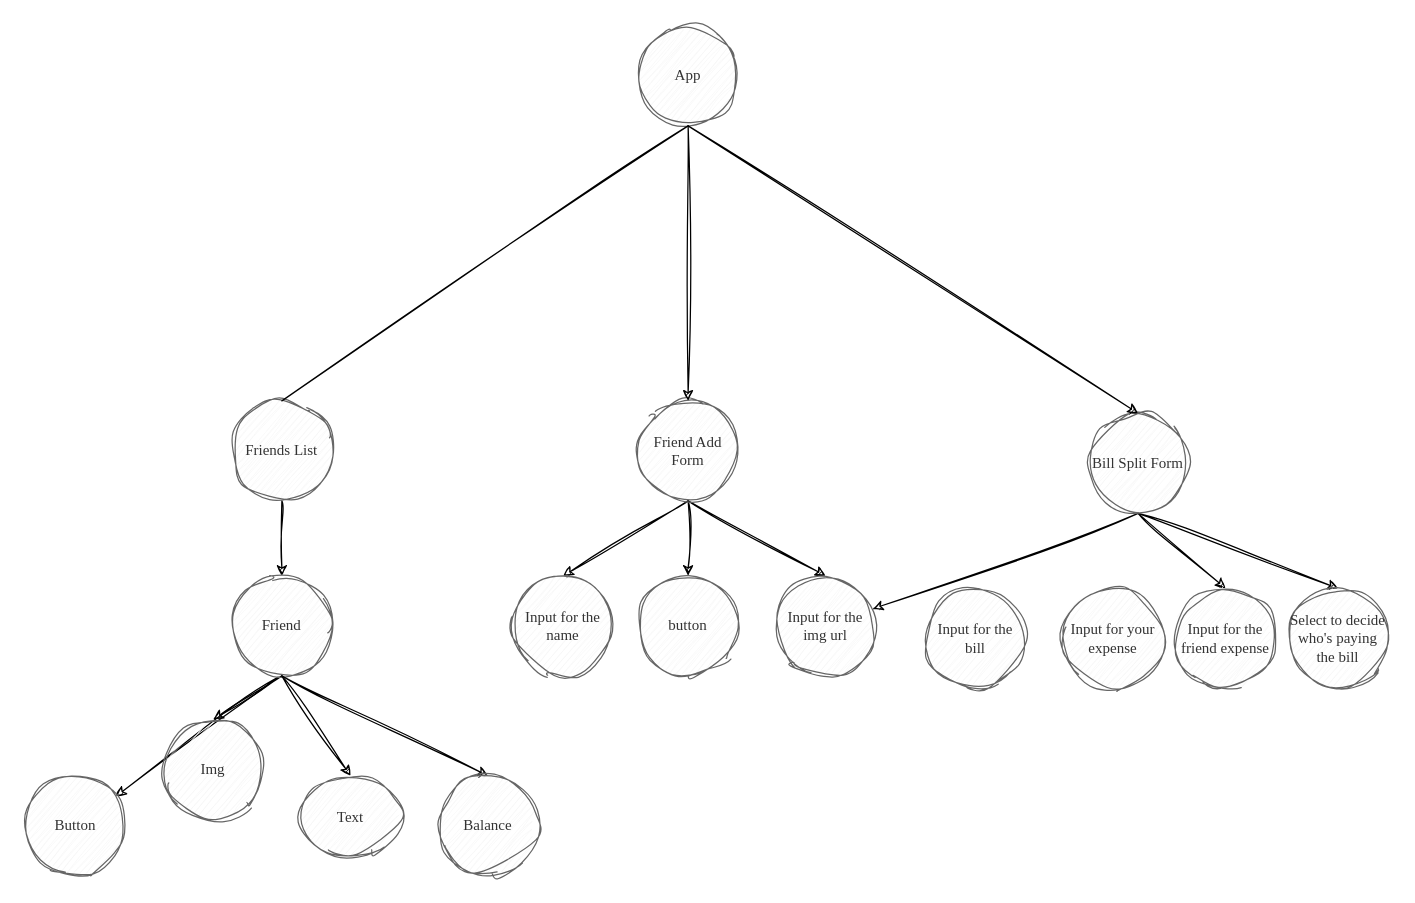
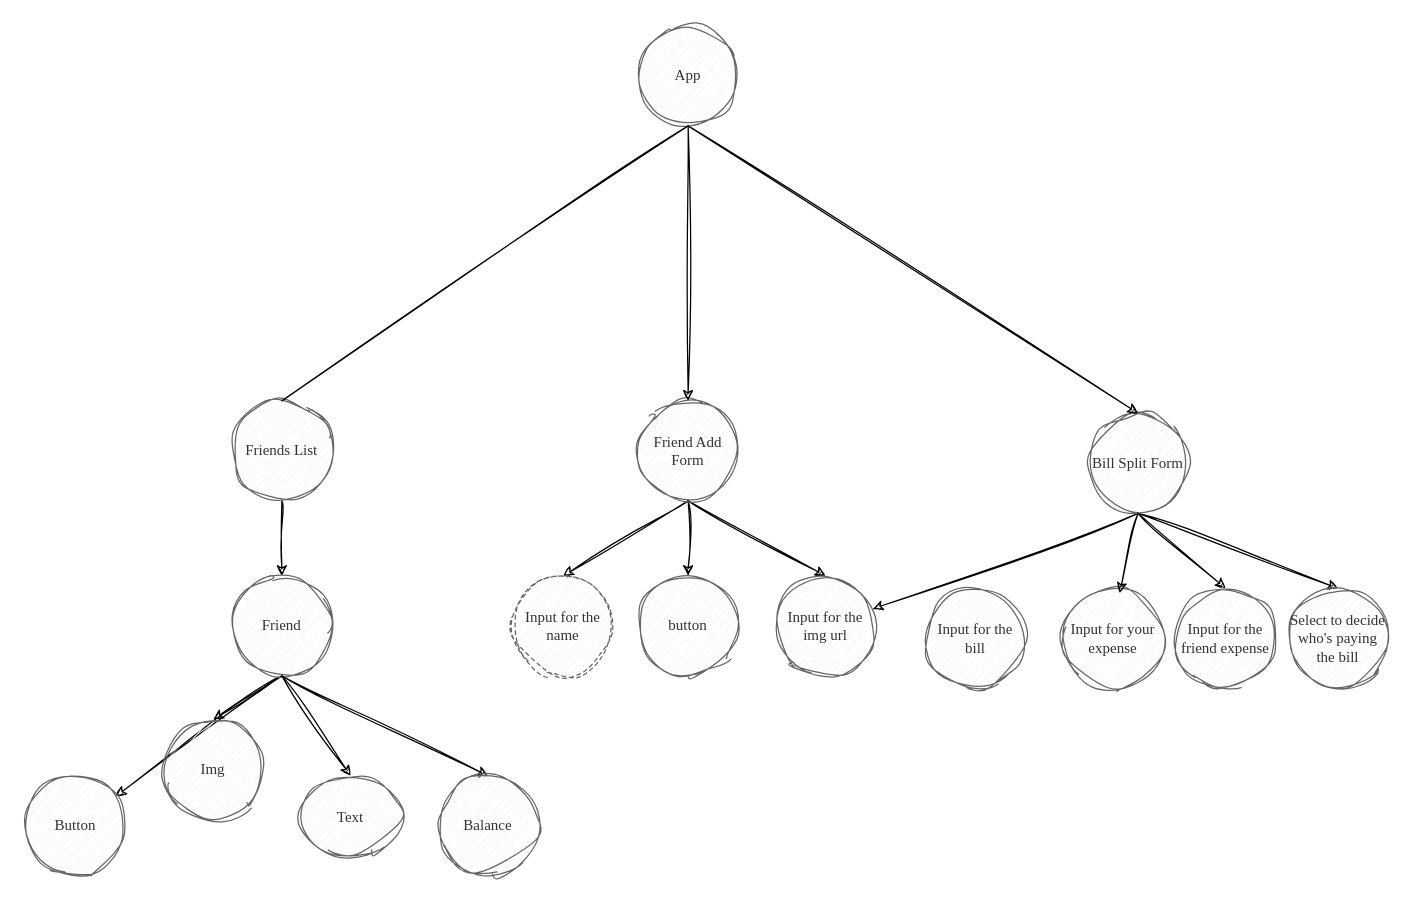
none -> (1129, 551)
(563, 626) -> (563, 626)
